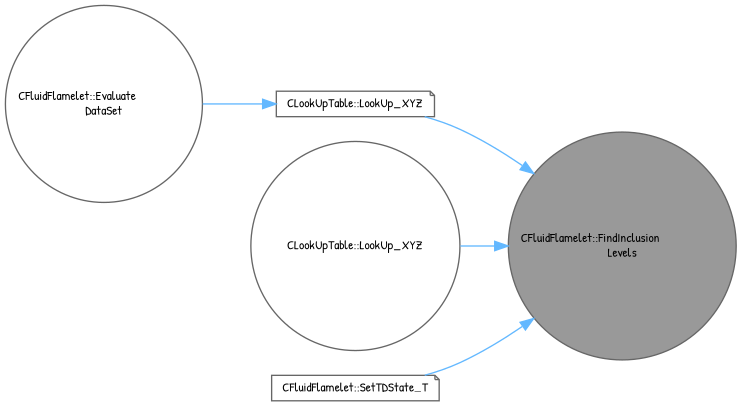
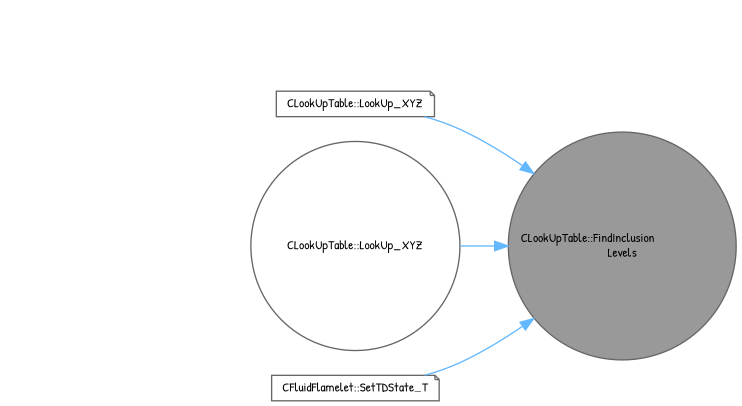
(104, 104) -> none
(622, 246) -> (622, 246)
